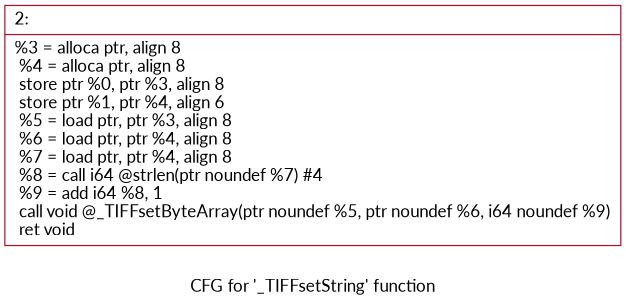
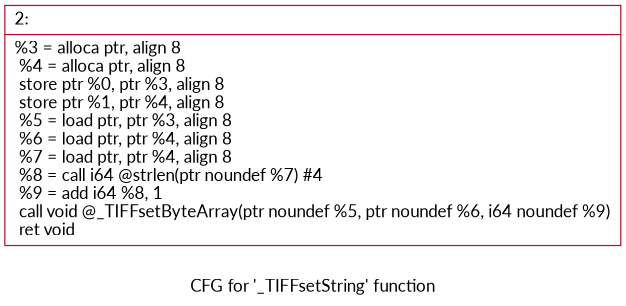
(120, 103) -> (120, 103)
